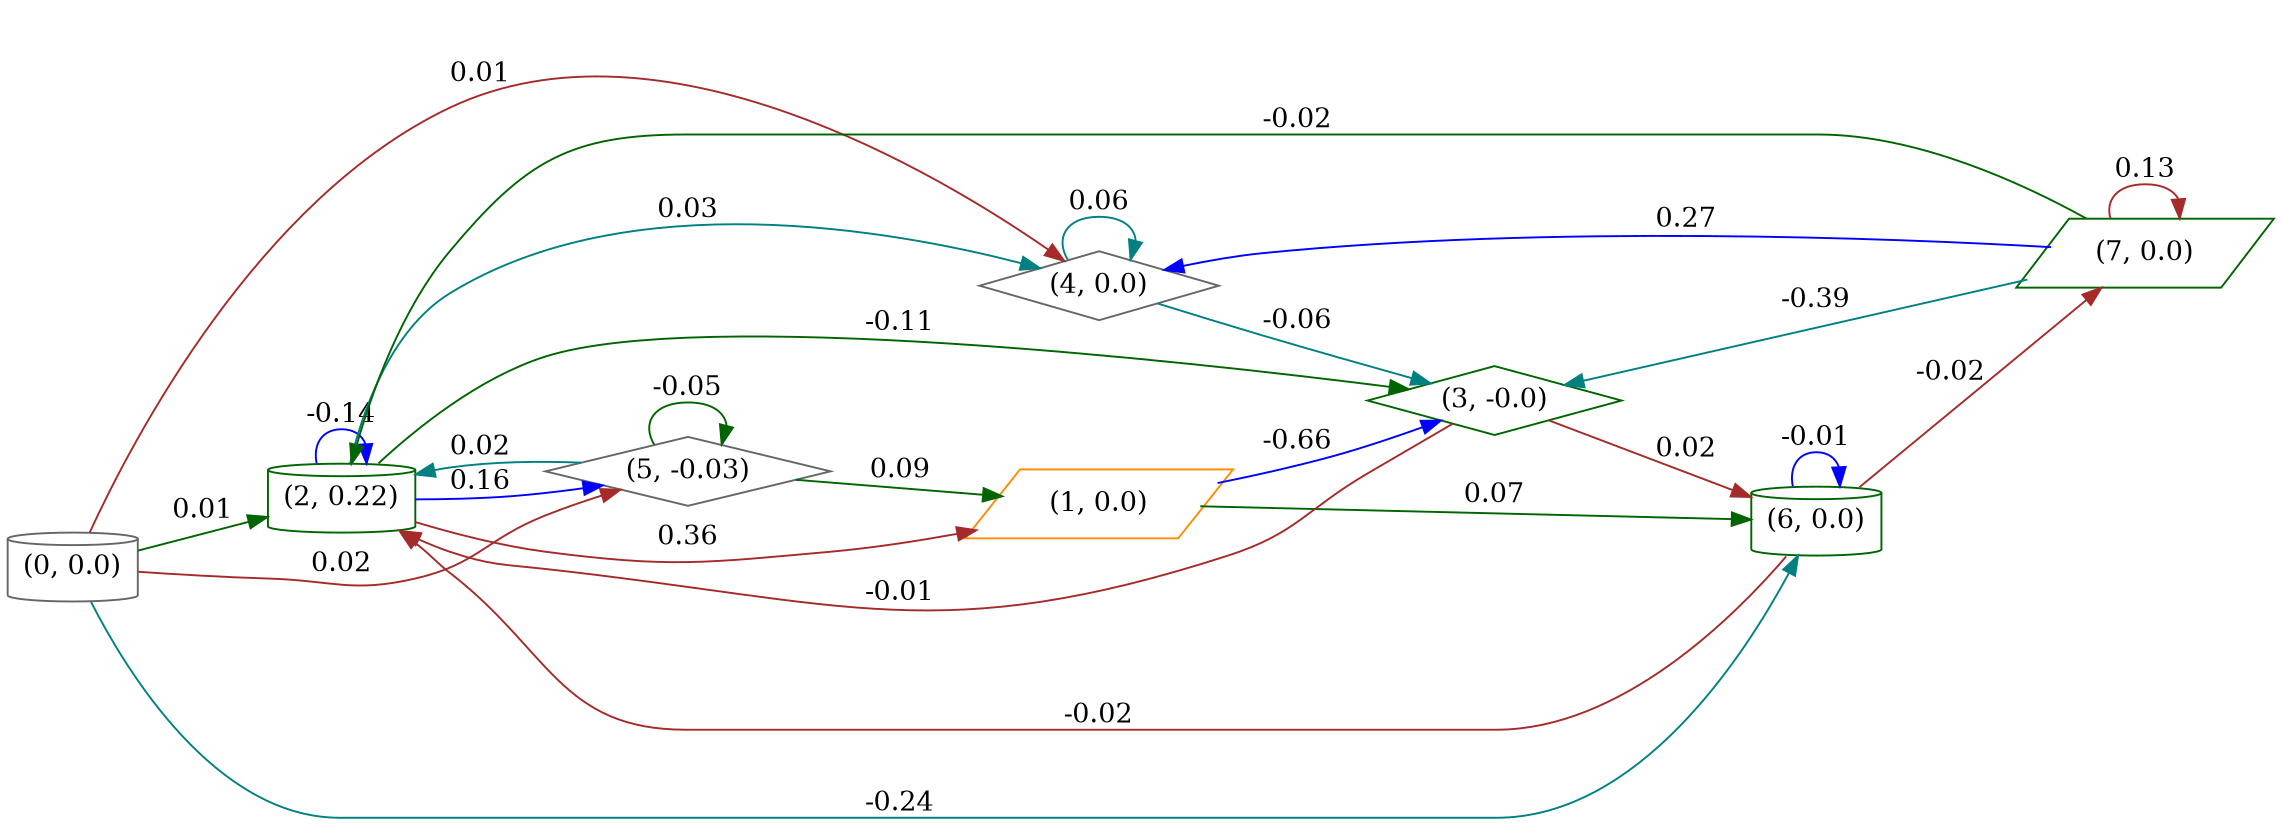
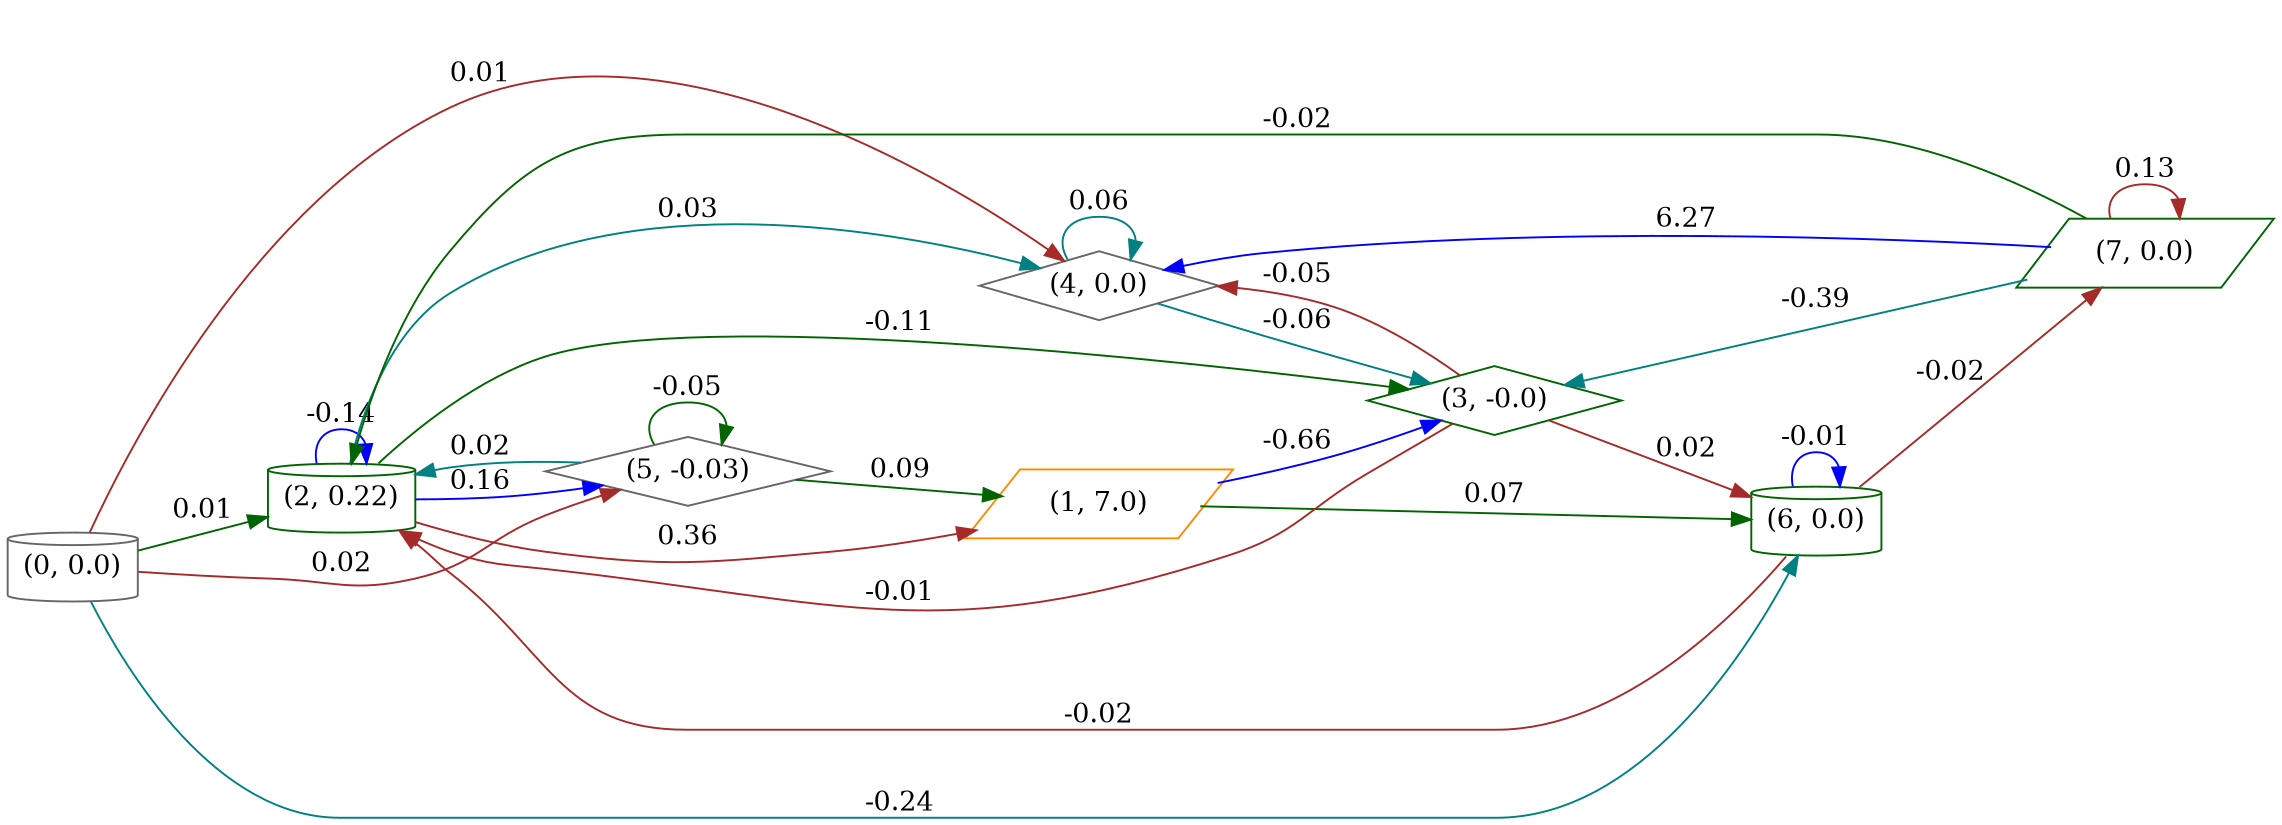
(1686, 220) -> (1686, 220)
none -> (1355, 315)
(1099, 504) -> (1099, 504)
